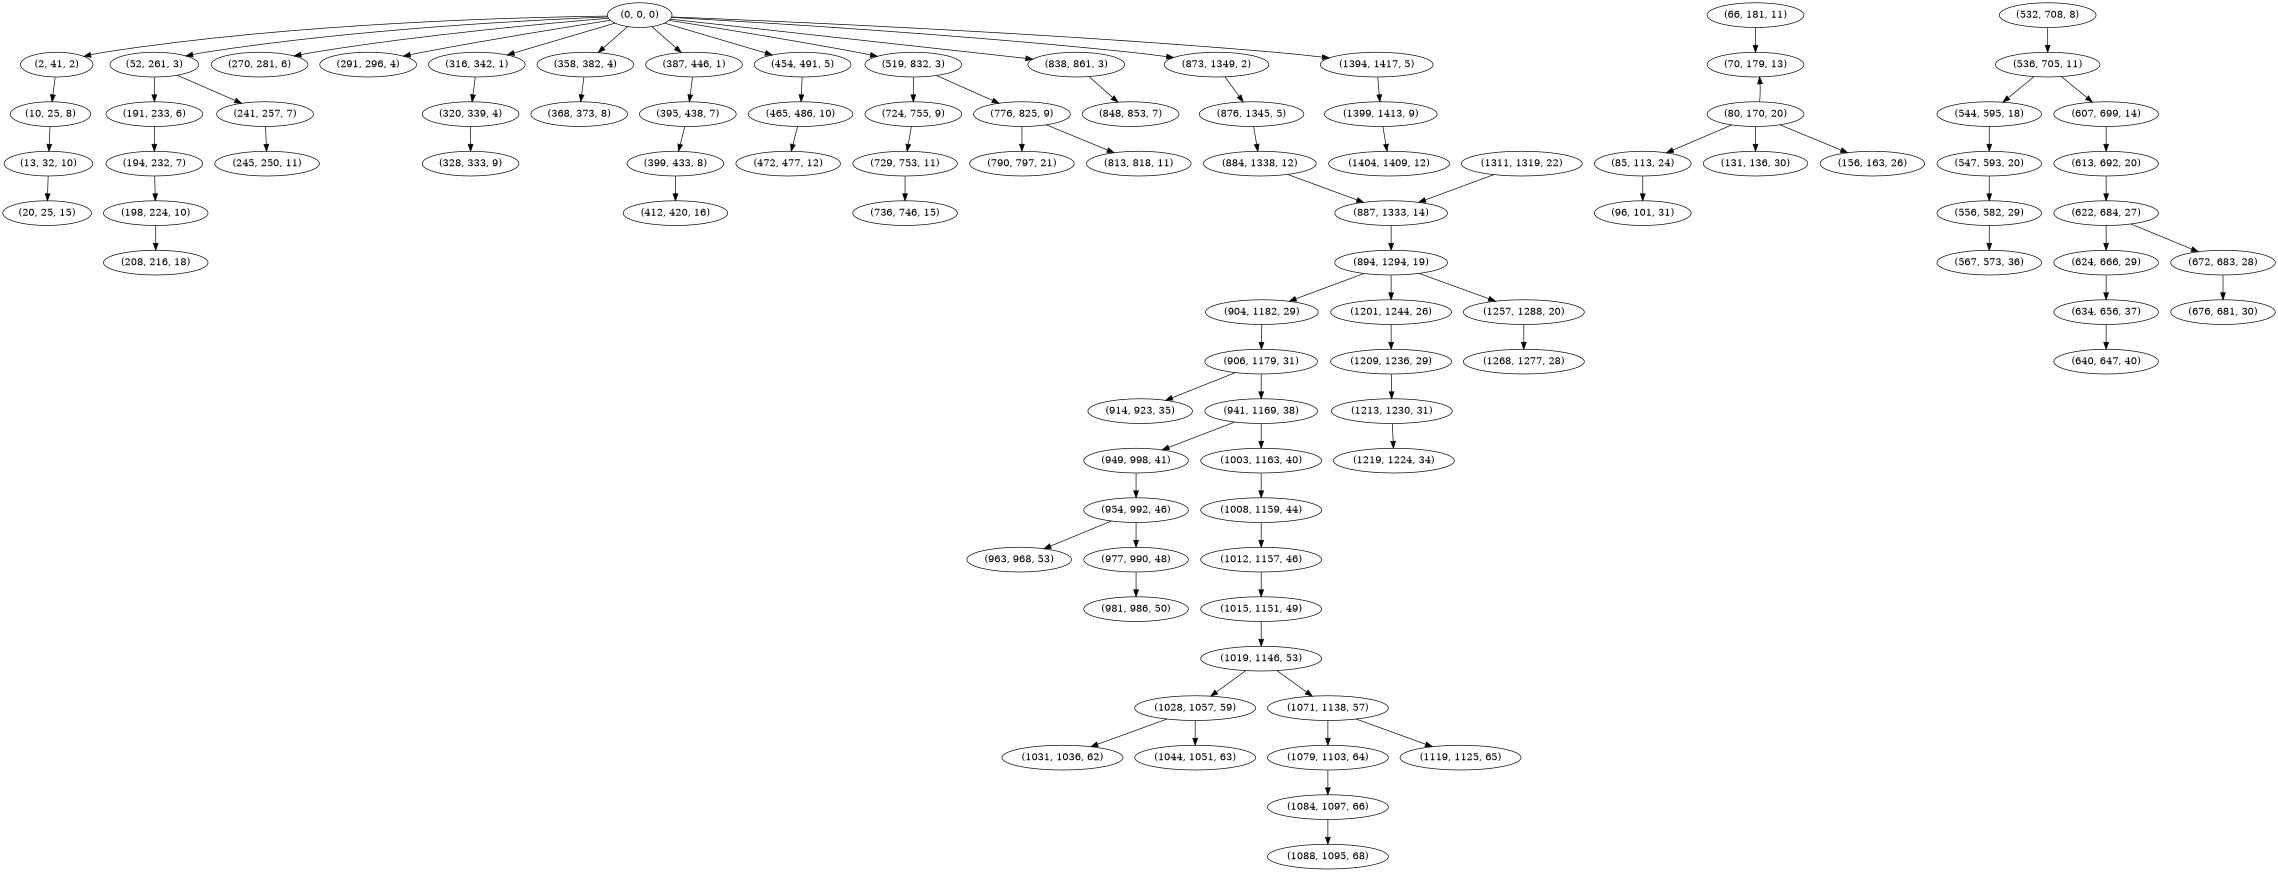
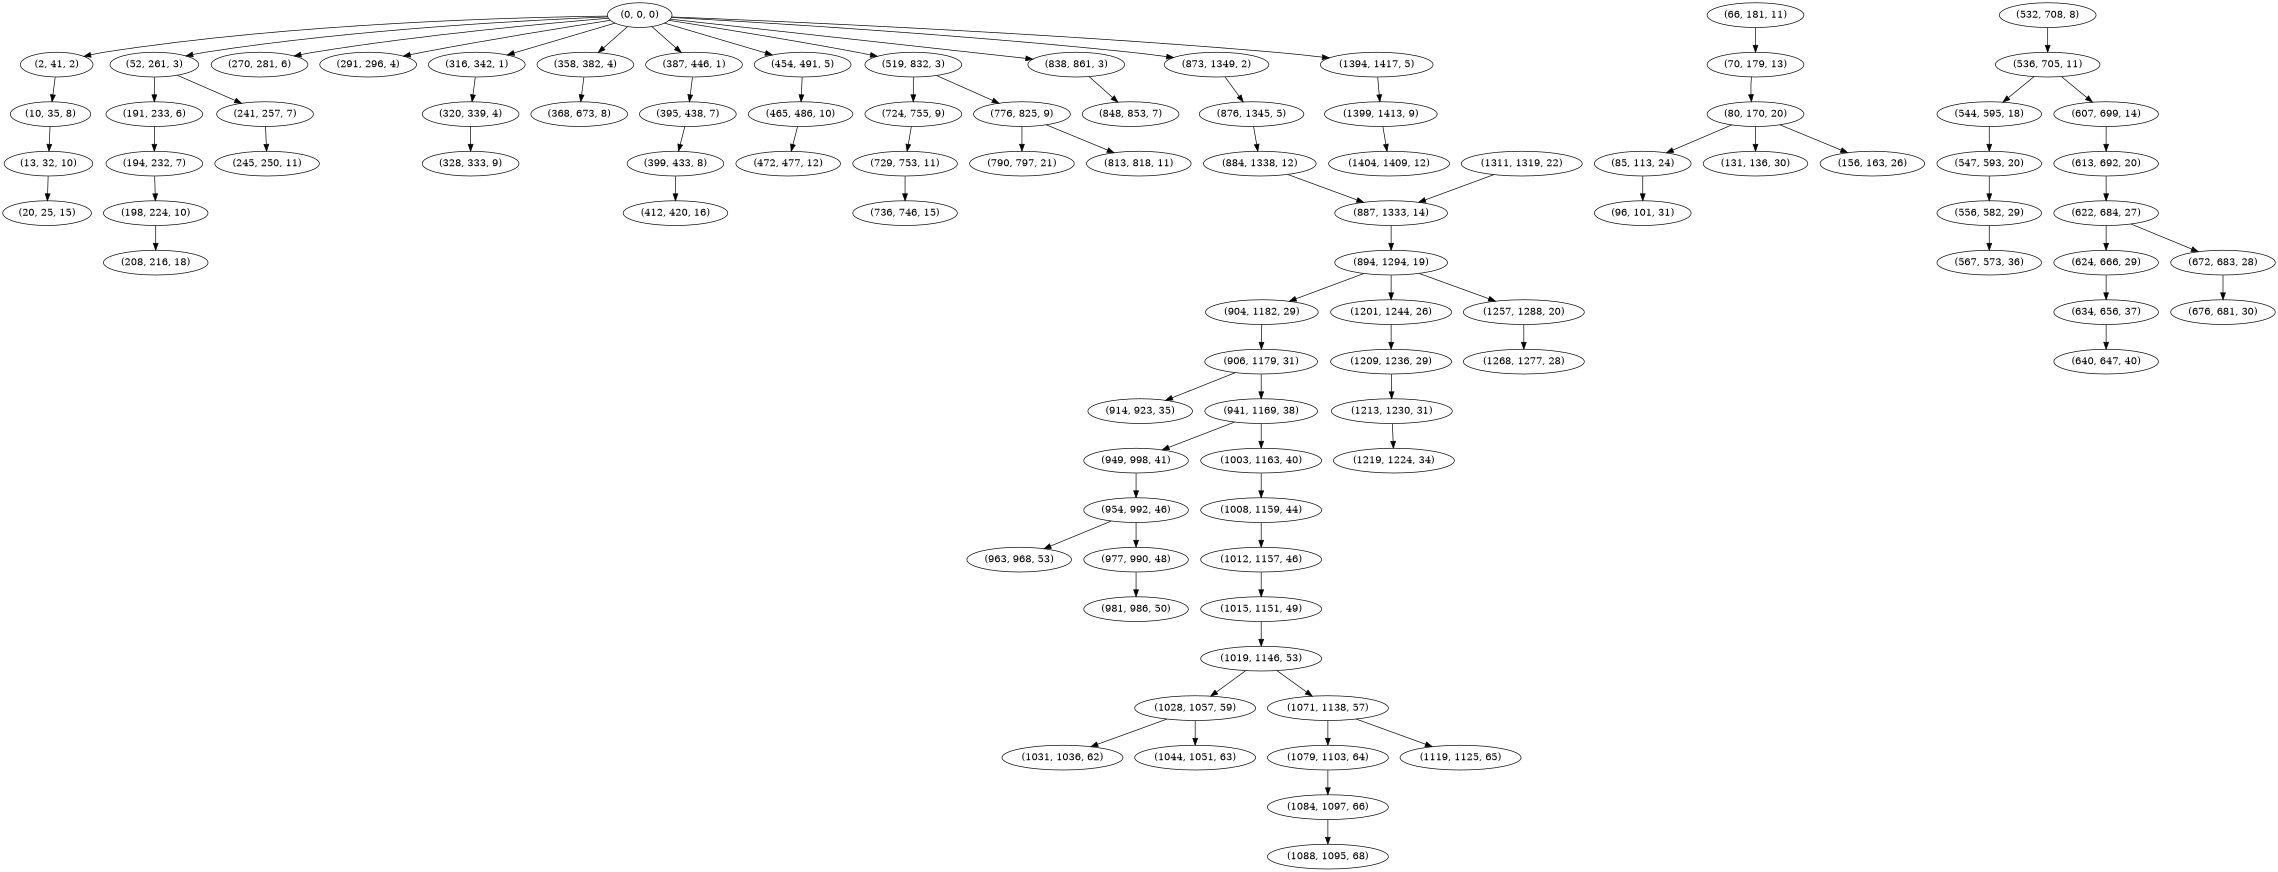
(1760, 93) -> (1751, 86)
(51, 114) -> (51, 114)
(579, 114) -> (579, 114)
